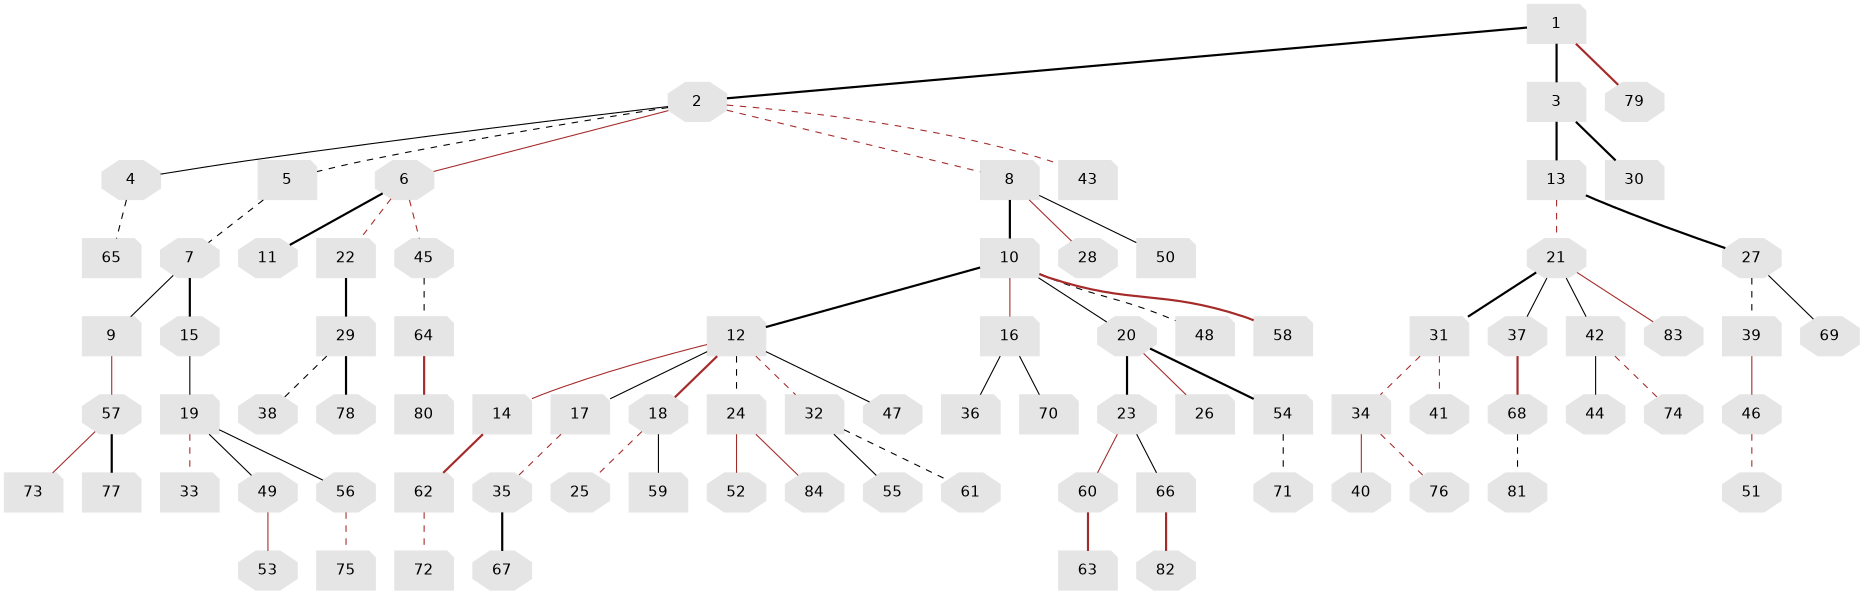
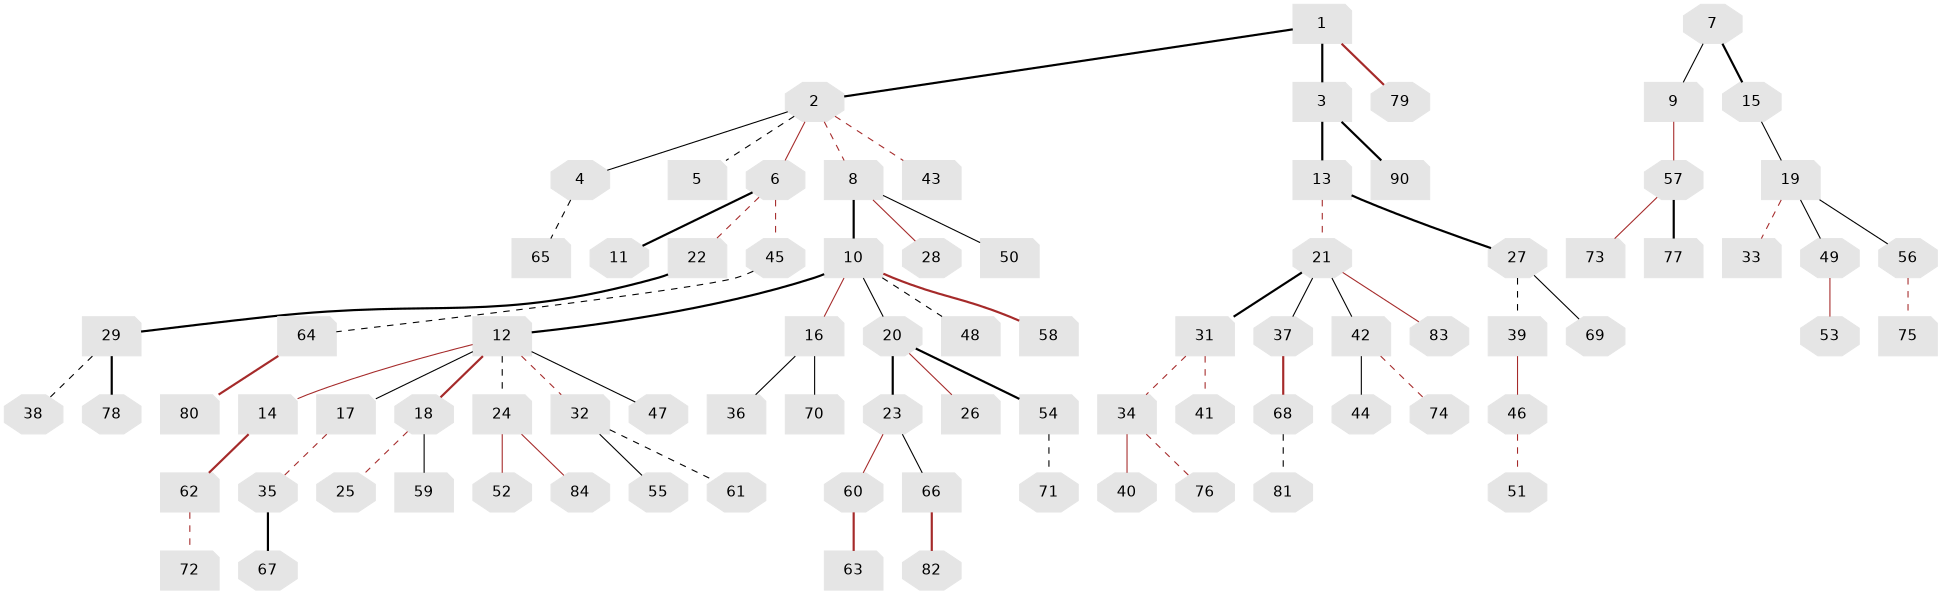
(1635, 180) -> (1400, 180)
(236, 221) -> none
